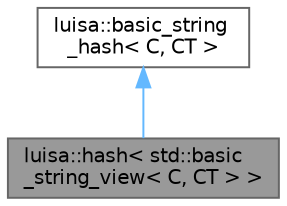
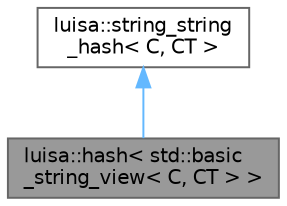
(143, 38) -> (143, 38)
